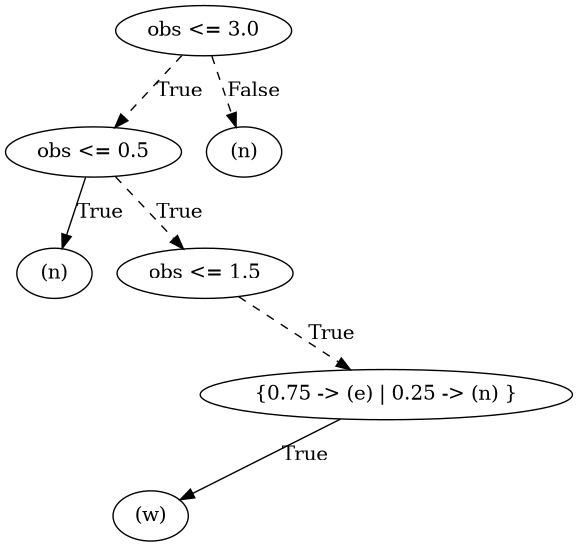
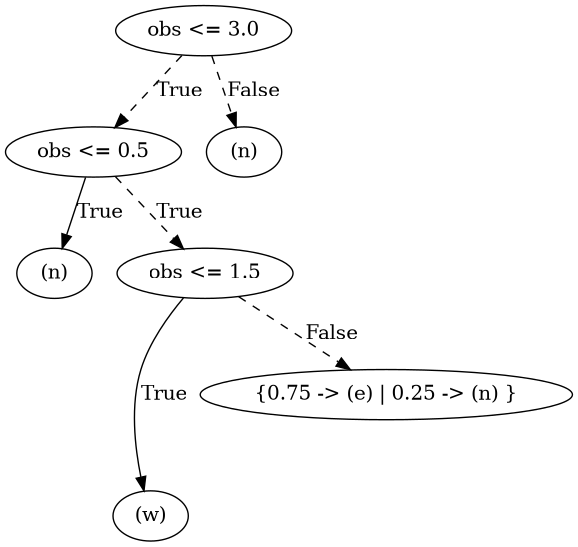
(332, 334) -> (332, 334)
(267, 456) -> (138, 381)
